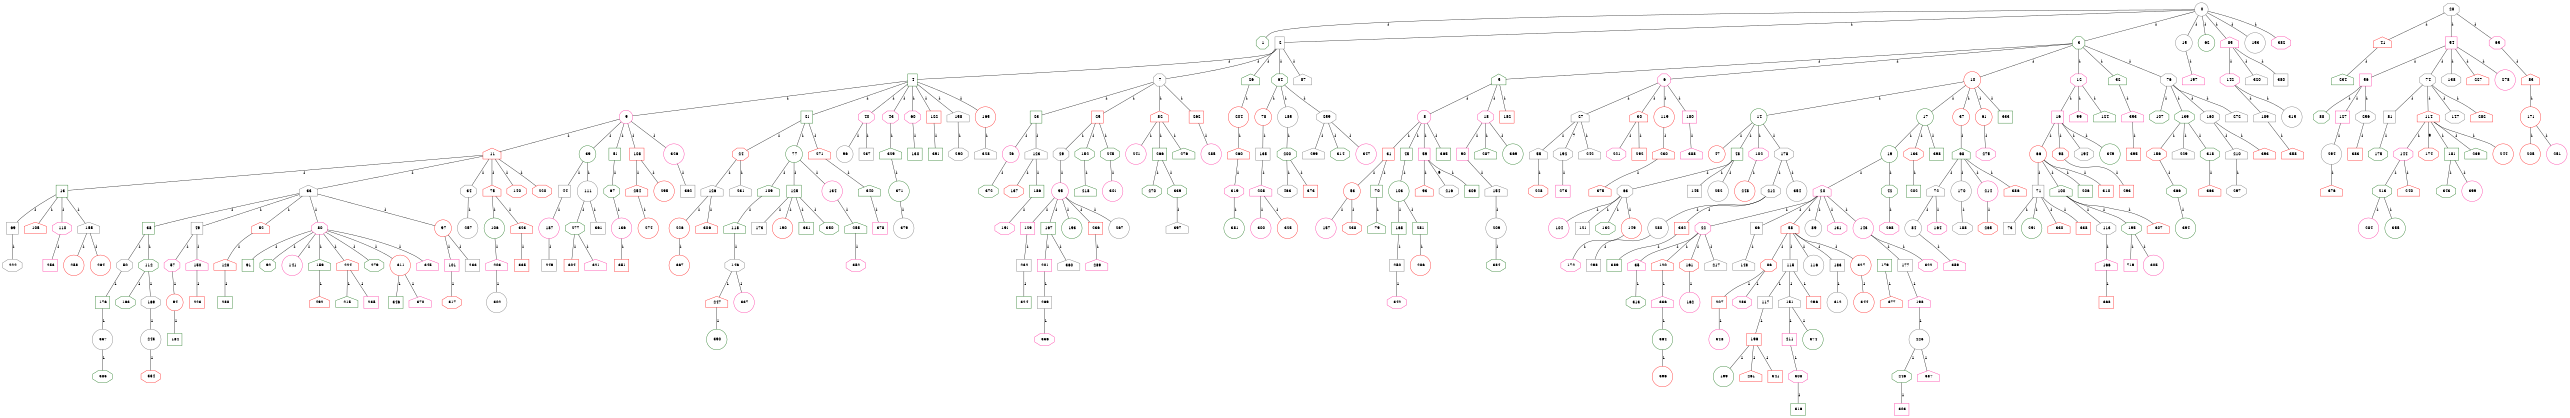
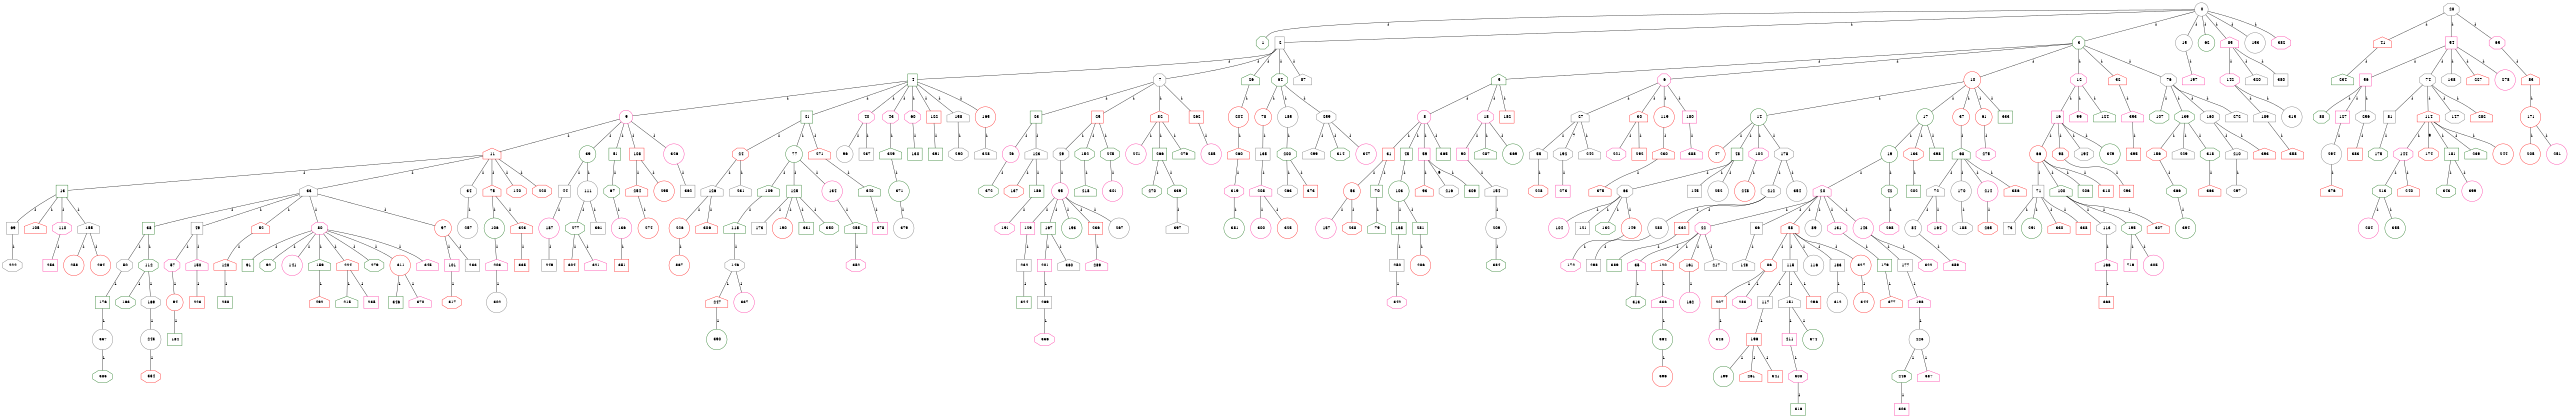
(2117, 80) -> (2117, 80)
(1287, 191) -> (1287, 191)
none -> (1861, 246)
(679, 265) -> (679, 265)
